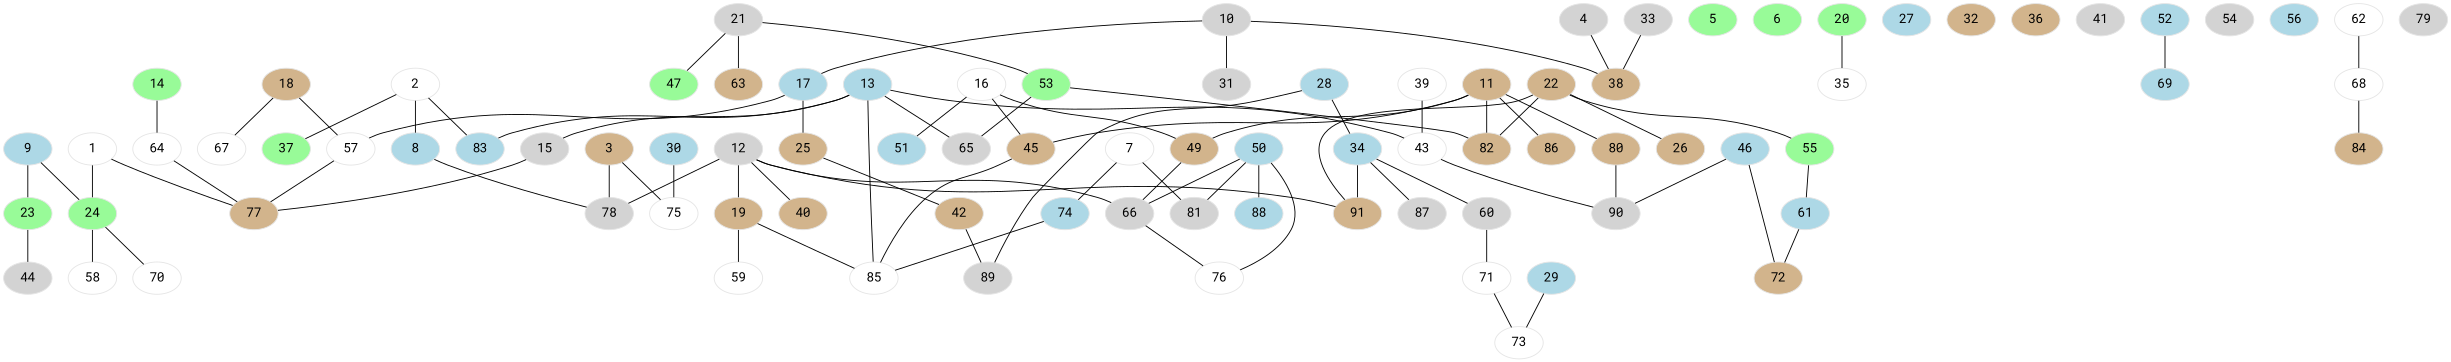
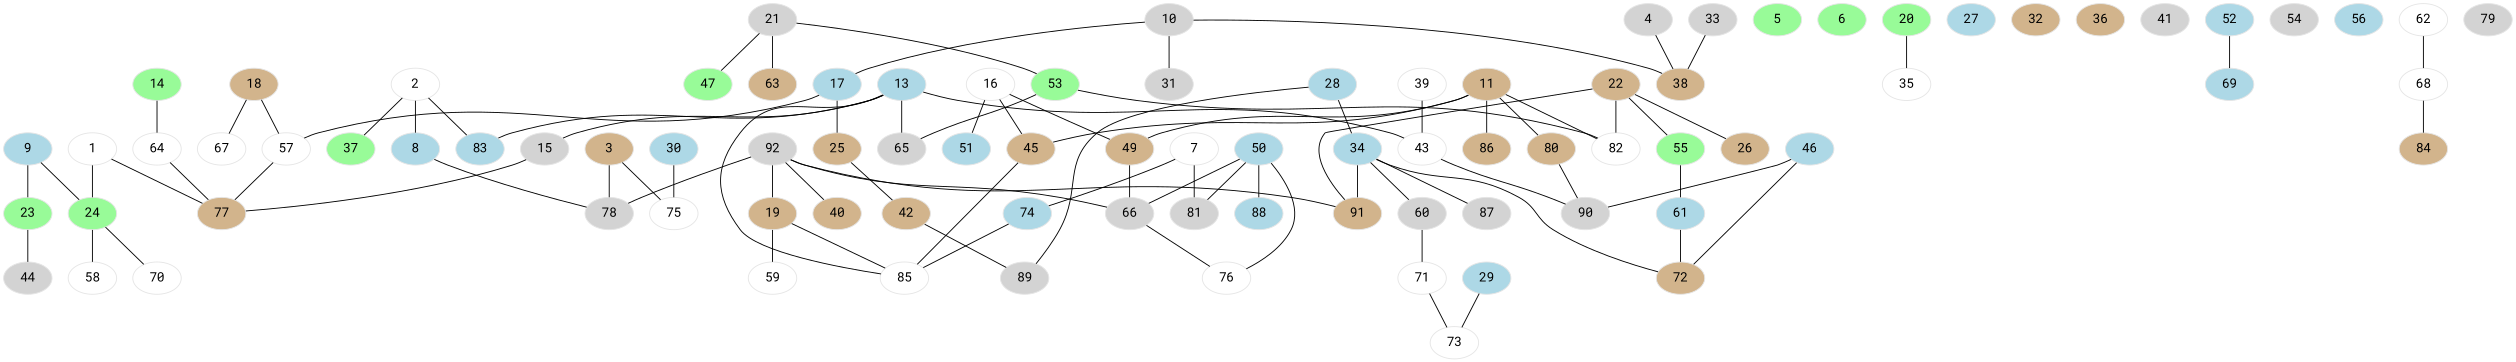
(738, 149) -> (773, 149)
(1487, 149) -> (1616, 149)
none -> (1524, 201)
